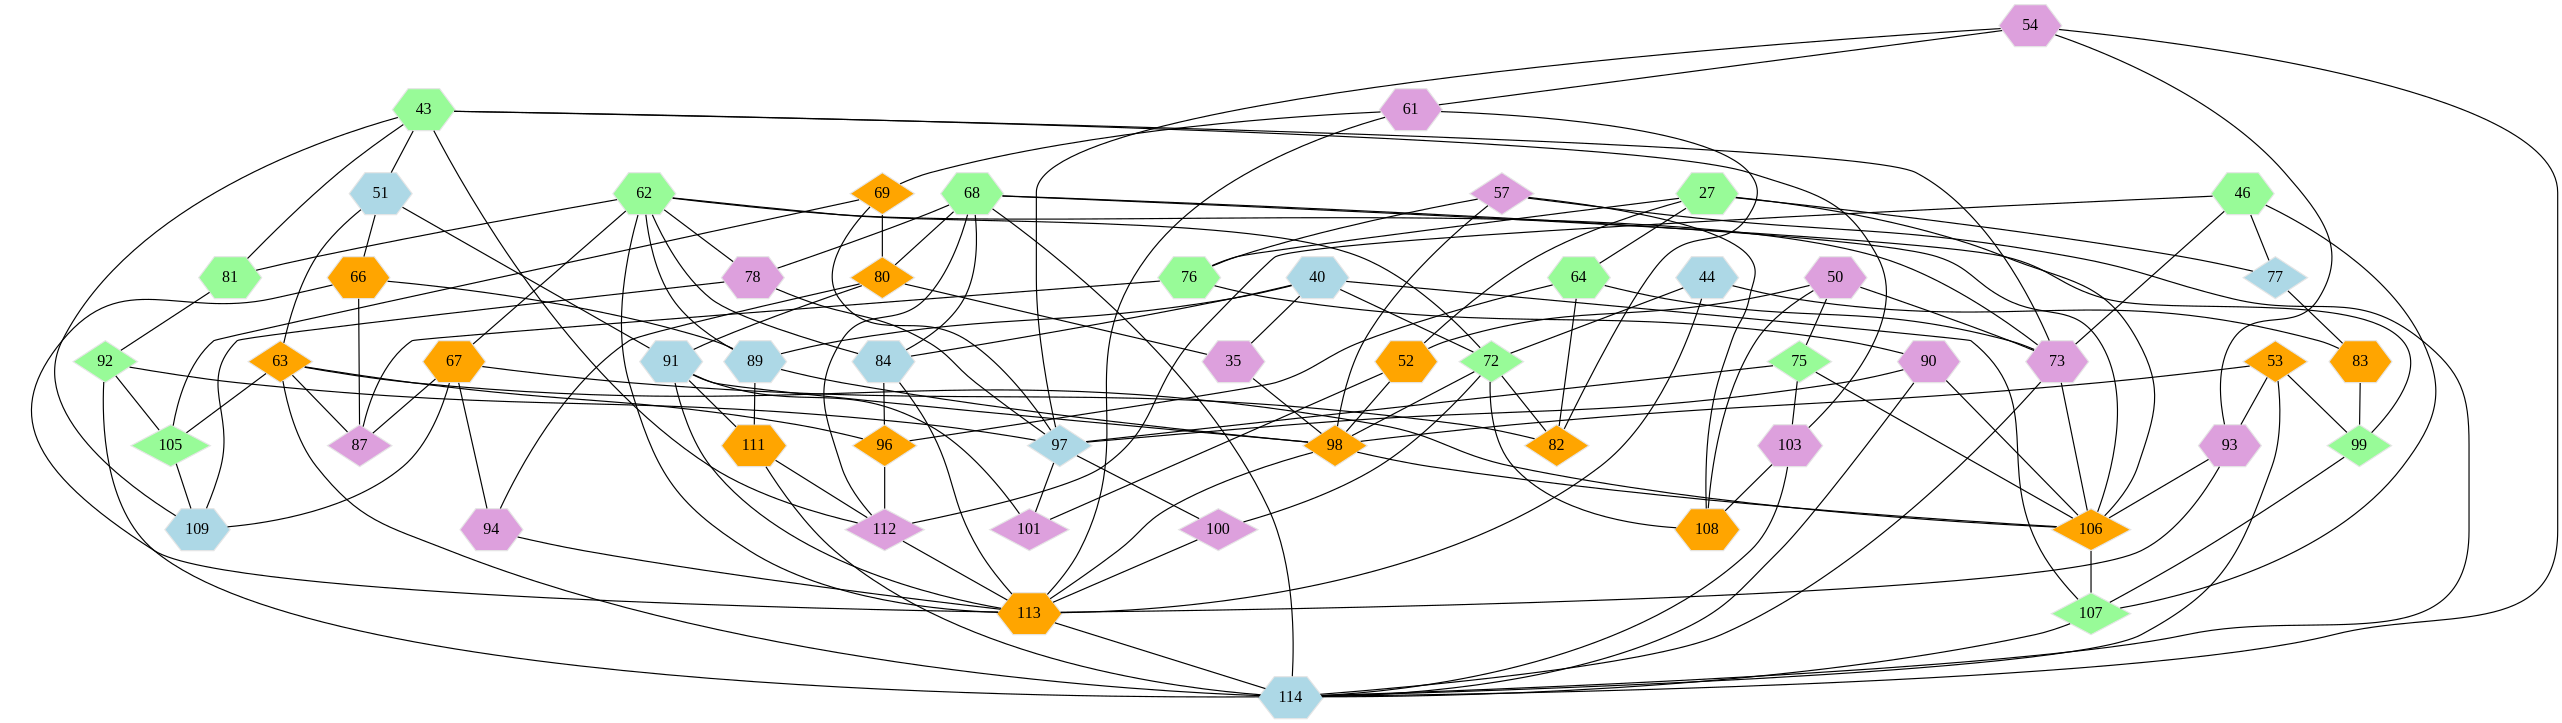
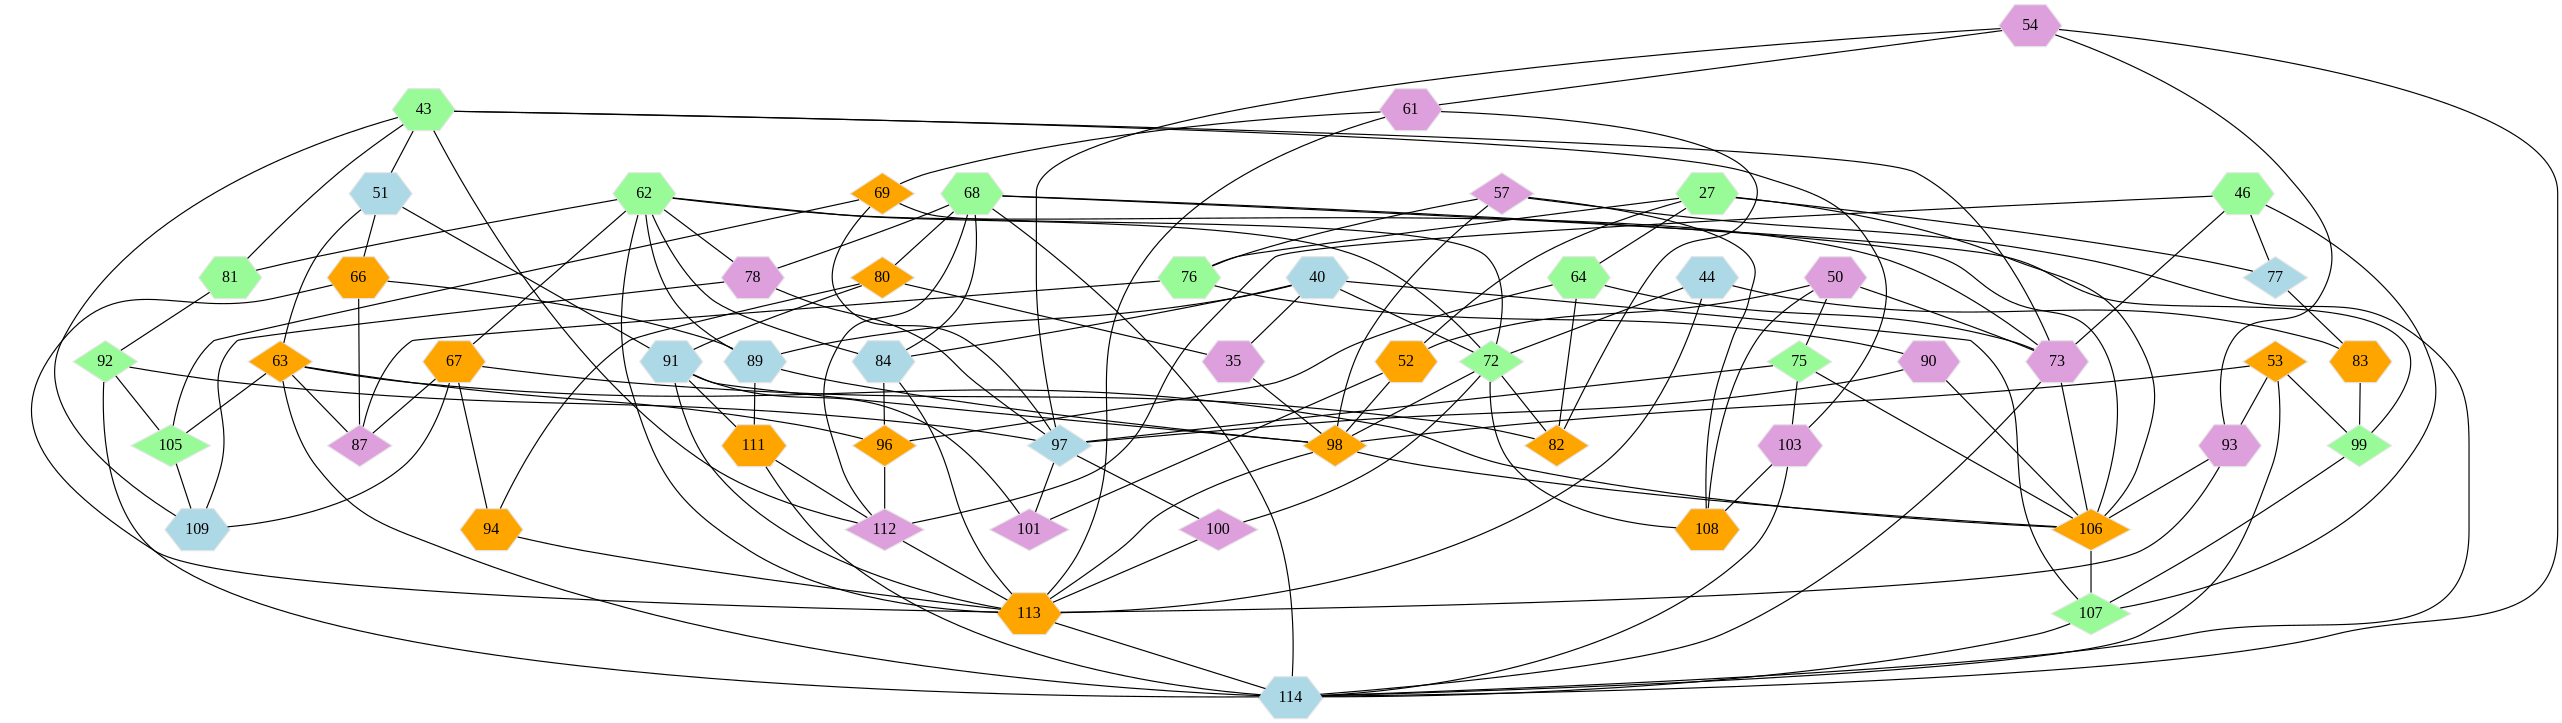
(882, 239) -> (1240, 225)
(492, 530) -> (492, 530)
(1670, 635) -> none
